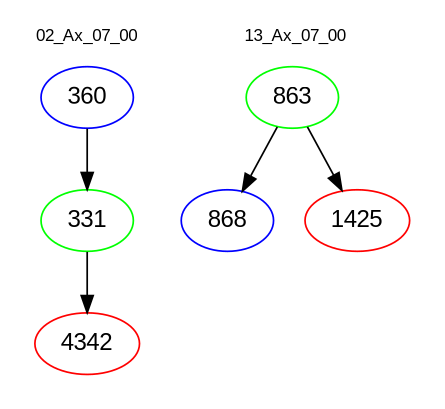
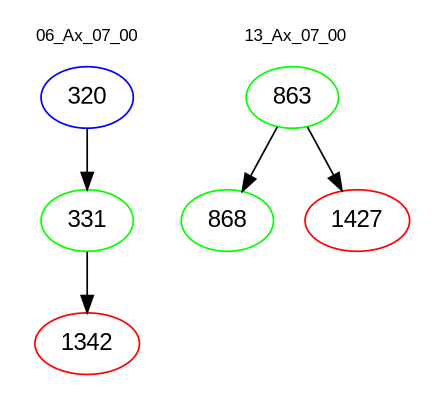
(87, 37) -> (87, 37)
(87, 97) -> (87, 97)
(227, 221) -> (227, 221)
(357, 221) -> (357, 221)
(87, 344) -> (87, 344)
